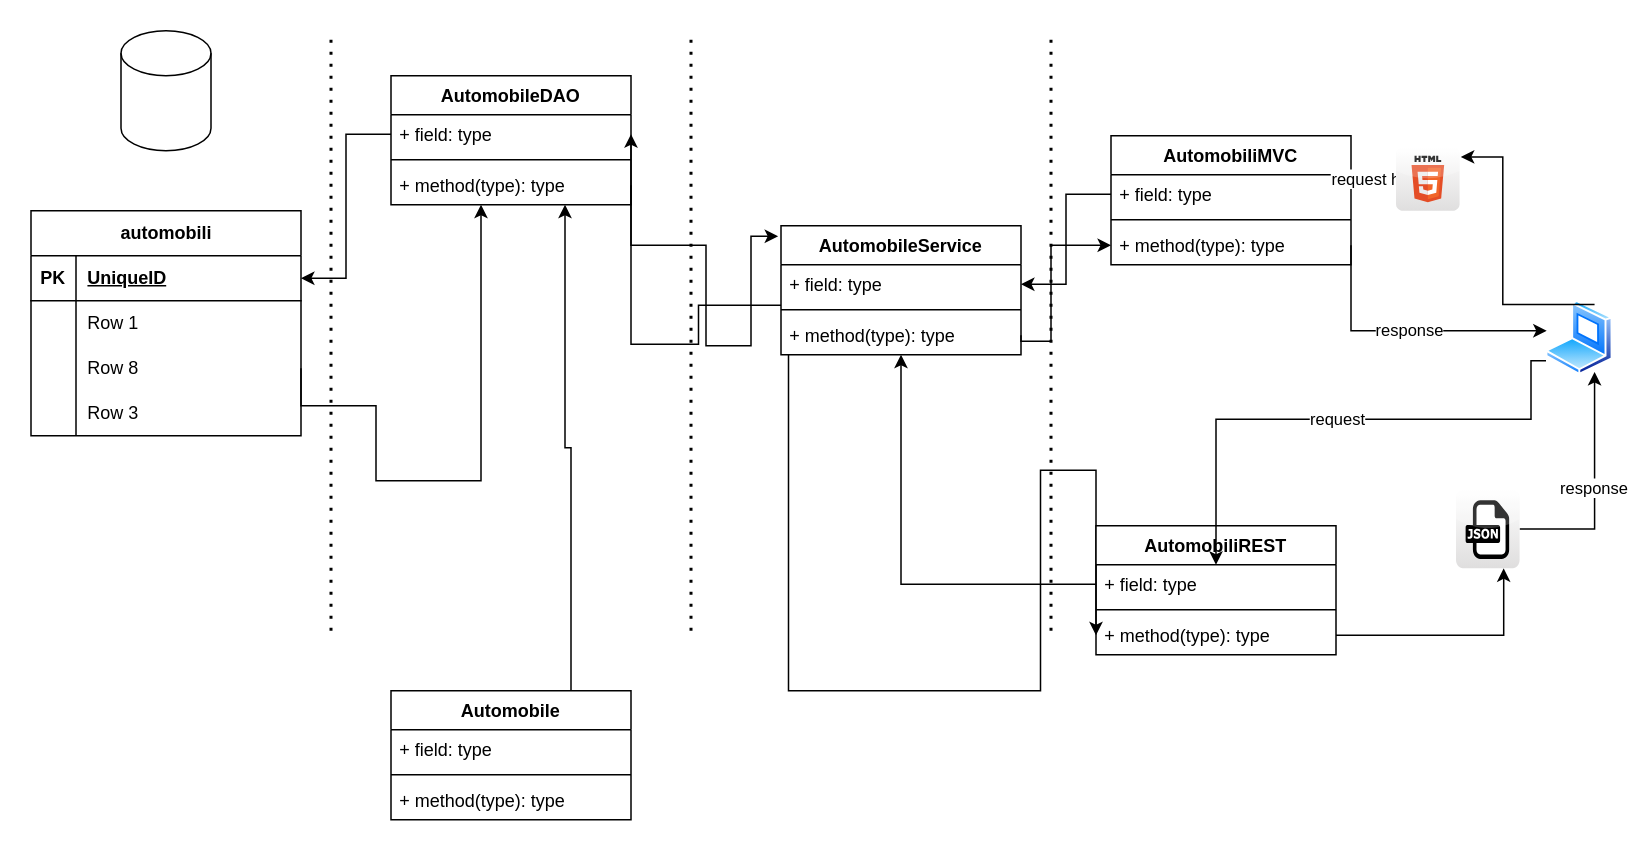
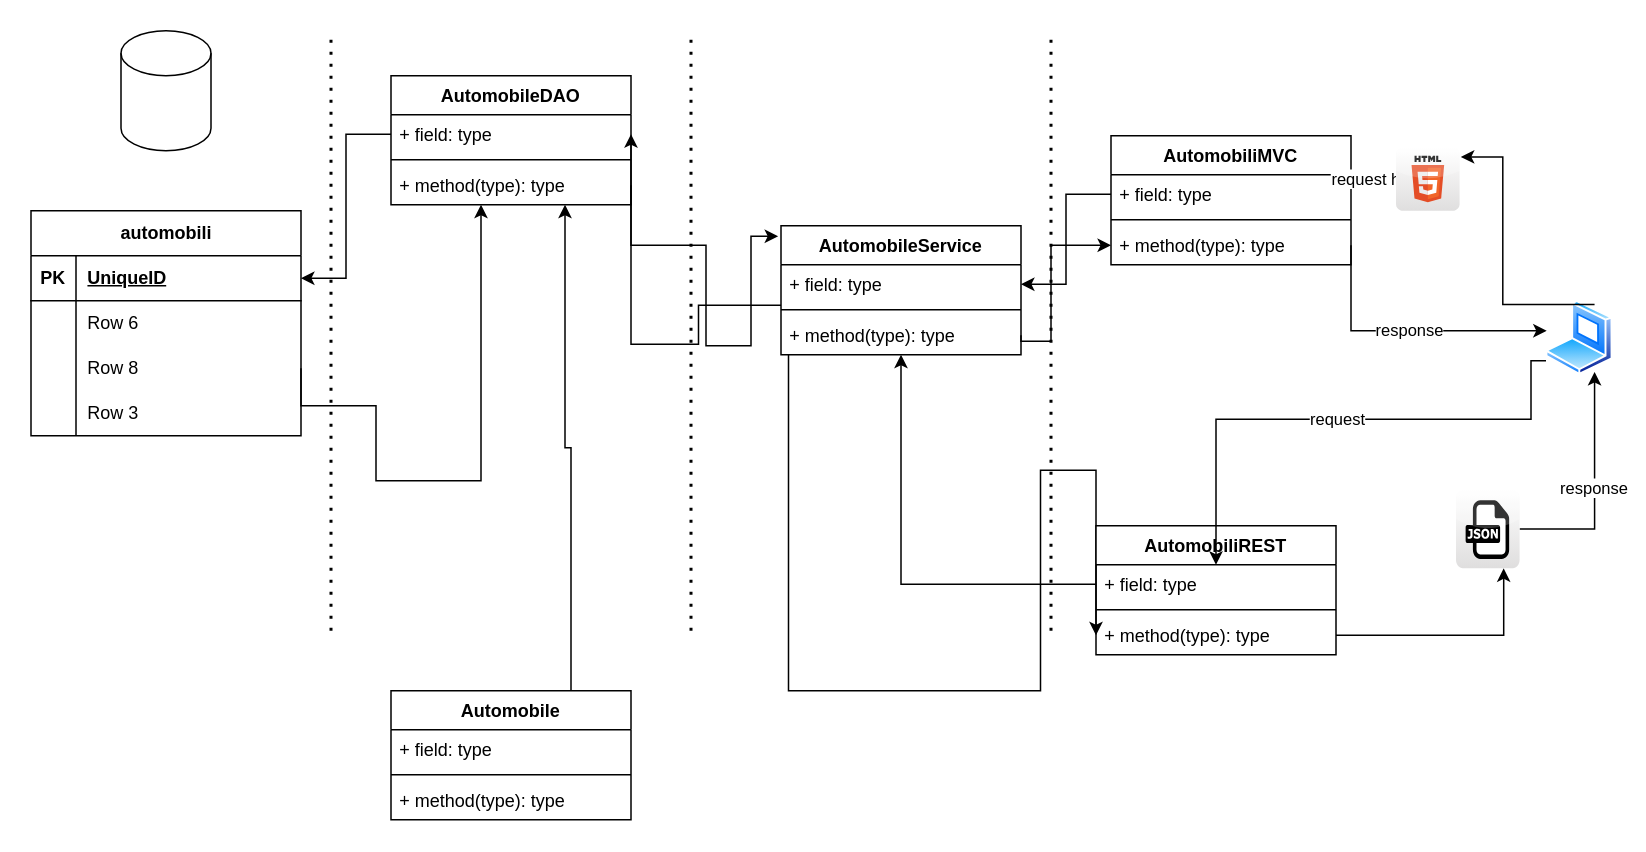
(111, 323) -> (111, 323)
